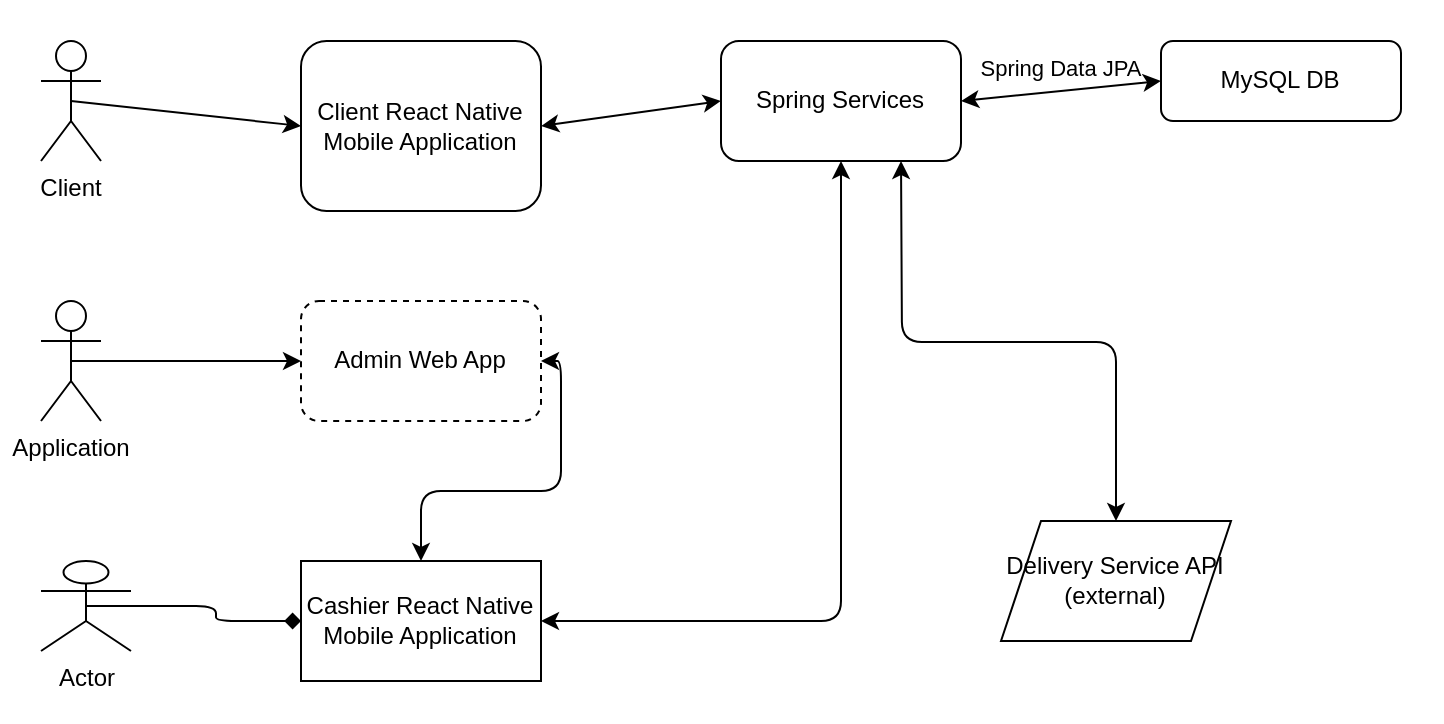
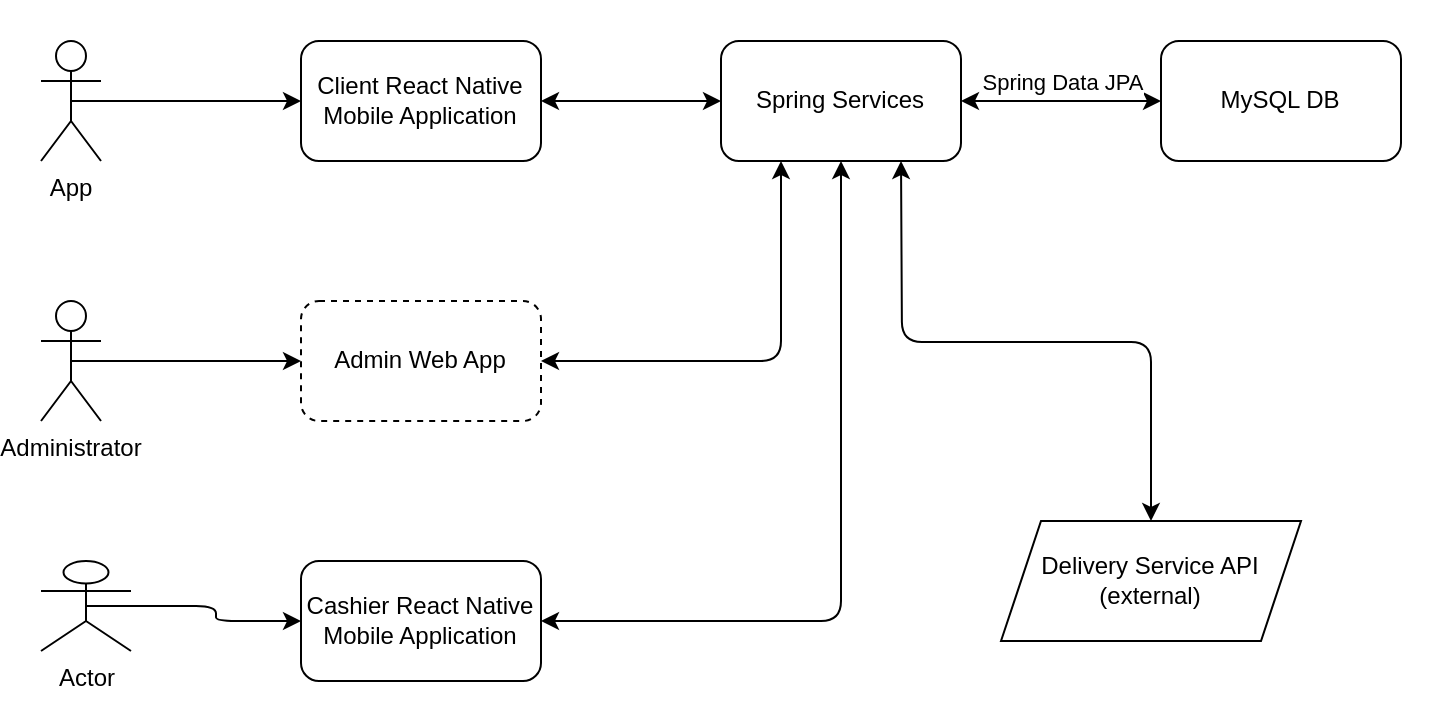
(1281, 81) -> (1281, 101)
(421, 126) -> (421, 101)
(72, 189) -> (72, 189)
(72, 449) -> (72, 449)
(527, 491) -> (755, 361)
(1116, 581) -> (1151, 581)
(284, 621) -> (285, 621)
(421, 621) -> (421, 621)
